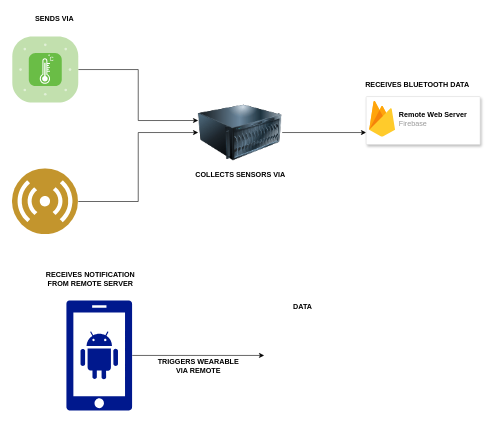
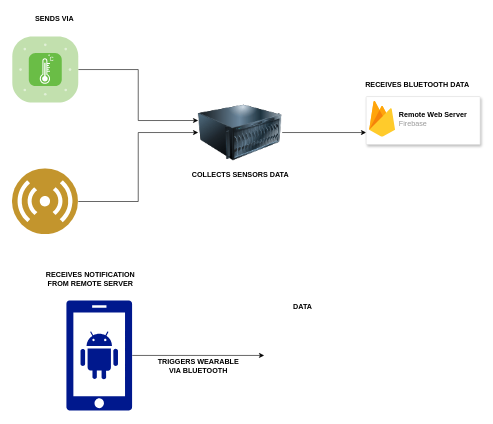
(241, 174) -> (241, 174)
(199, 366) -> (199, 366)
